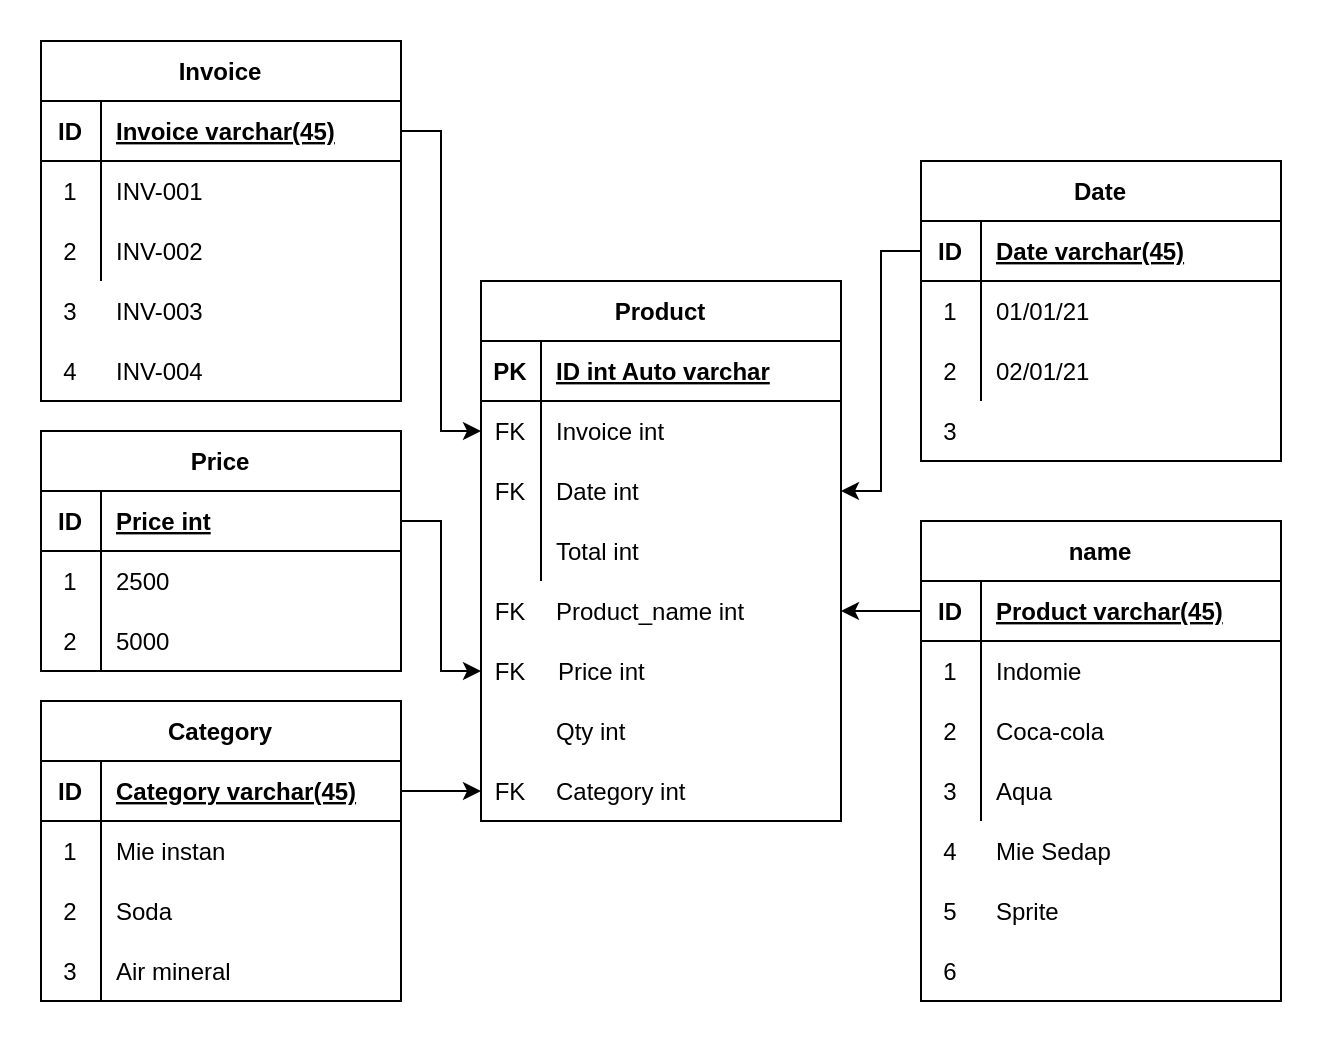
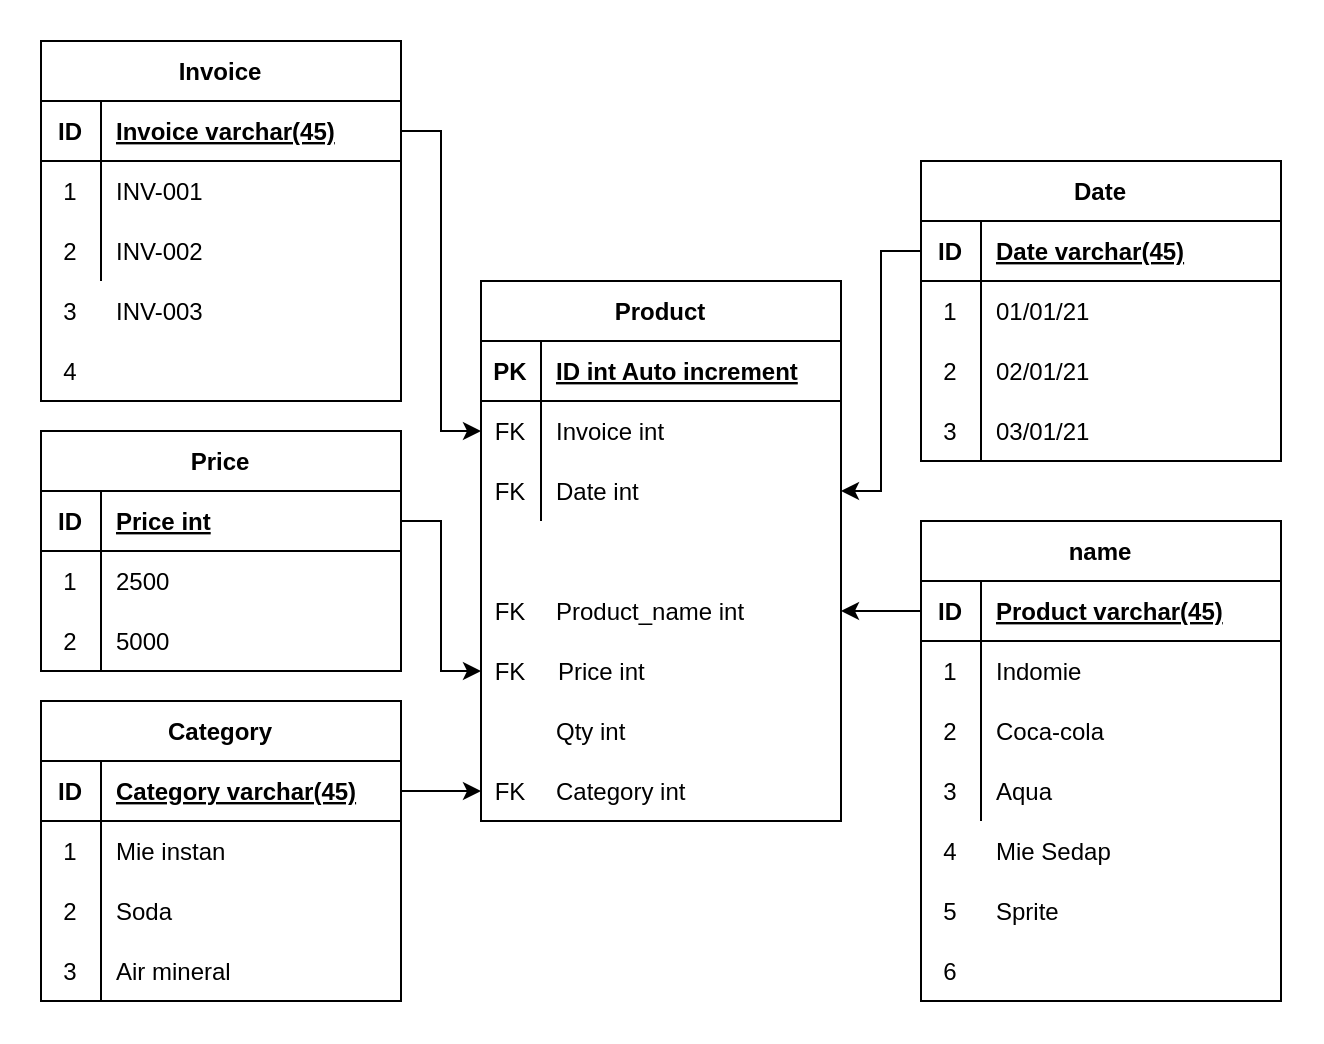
(251, 371) -> none
(671, 372) -> (682, 372)
none -> (1131, 431)
(691, 551) -> none
